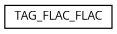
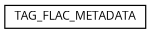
(58, 17) -> (75, 17)
